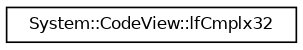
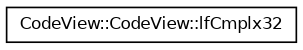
(151, 25) -> (151, 25)
